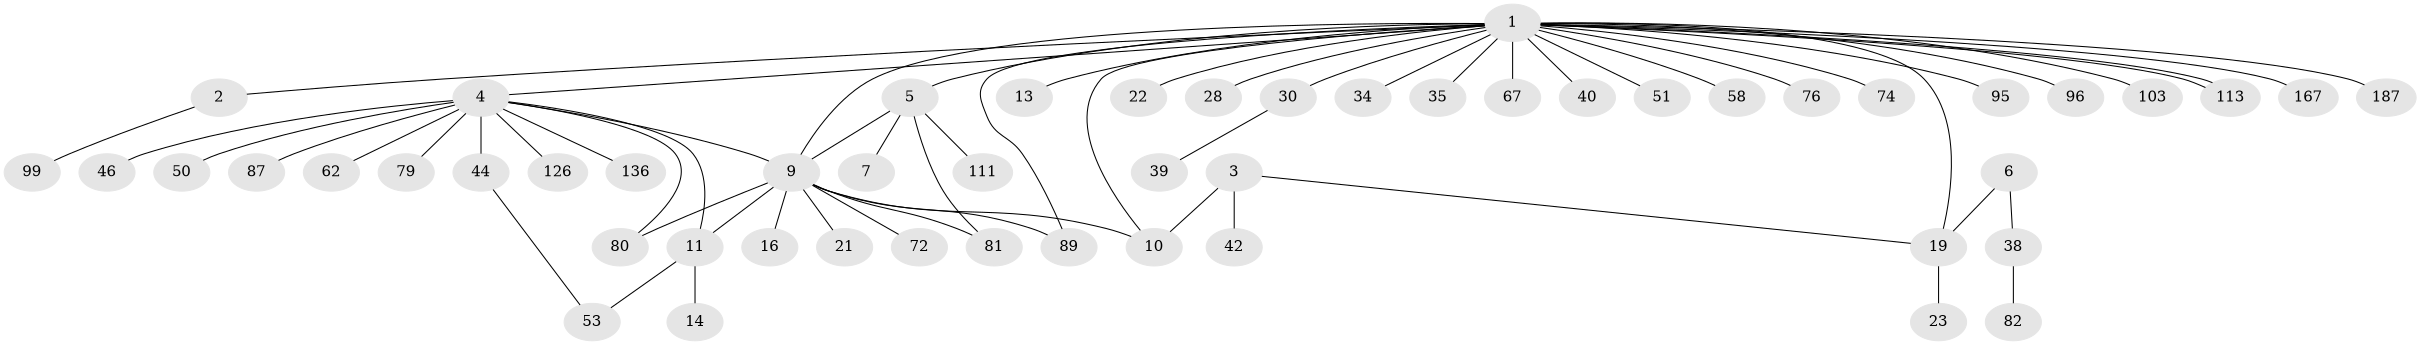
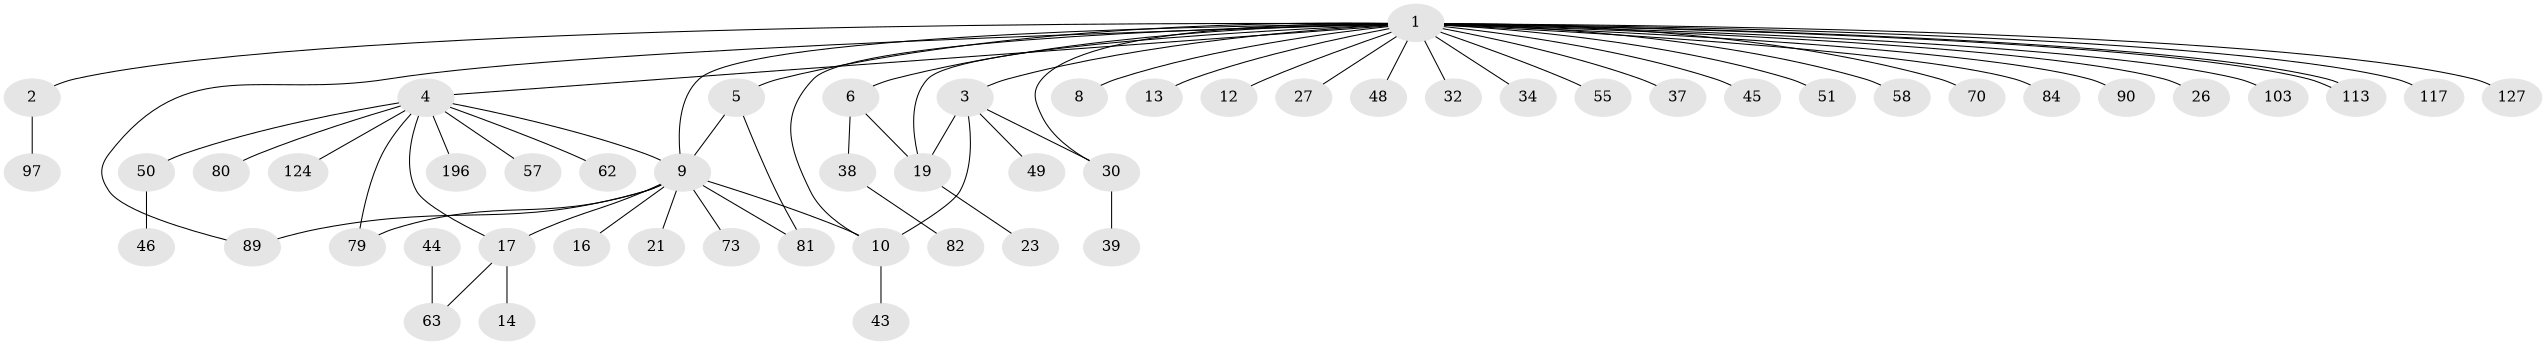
none -> (1128, 39)
none -> (1146, 51)
none -> (1079, 98)
(1139, 98) -> (1229, 98)
(1213, 98) -> (1379, 98)
none -> (1304, 98)
(1438, 98) -> (1603, 98)
none -> (1453, 98)
(1513, 98) -> (1678, 98)
(1587, 98) -> (1753, 98)
(1812, 98) -> (1977, 98)
(1887, 98) -> (2052, 98)
(2001, 98) -> (2127, 98)
(2076, 98) -> (2201, 98)
(2308, 98) -> (2434, 98)
(2386, 98) -> (2512, 98)
(289, 121) -> (146, 207)
(481, 135) -> none
none -> (1038, 135)
(32, 172) -> (32, 172)
(257, 172) -> (533, 172)
(558, 172) -> (298, 172)
(636, 172) -> (456, 172)
(866, 172) -> none
(983, 172) -> none
(711, 206) -> (520, 210)
(695, 247) -> (507, 247)
(919, 247) -> (731, 247)
(1234, 247) -> (1037, 172)
(592, 322) -> (432, 322)
none -> (881, 322)
